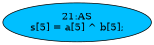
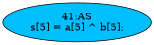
(77, 22) -> (77, 22)
